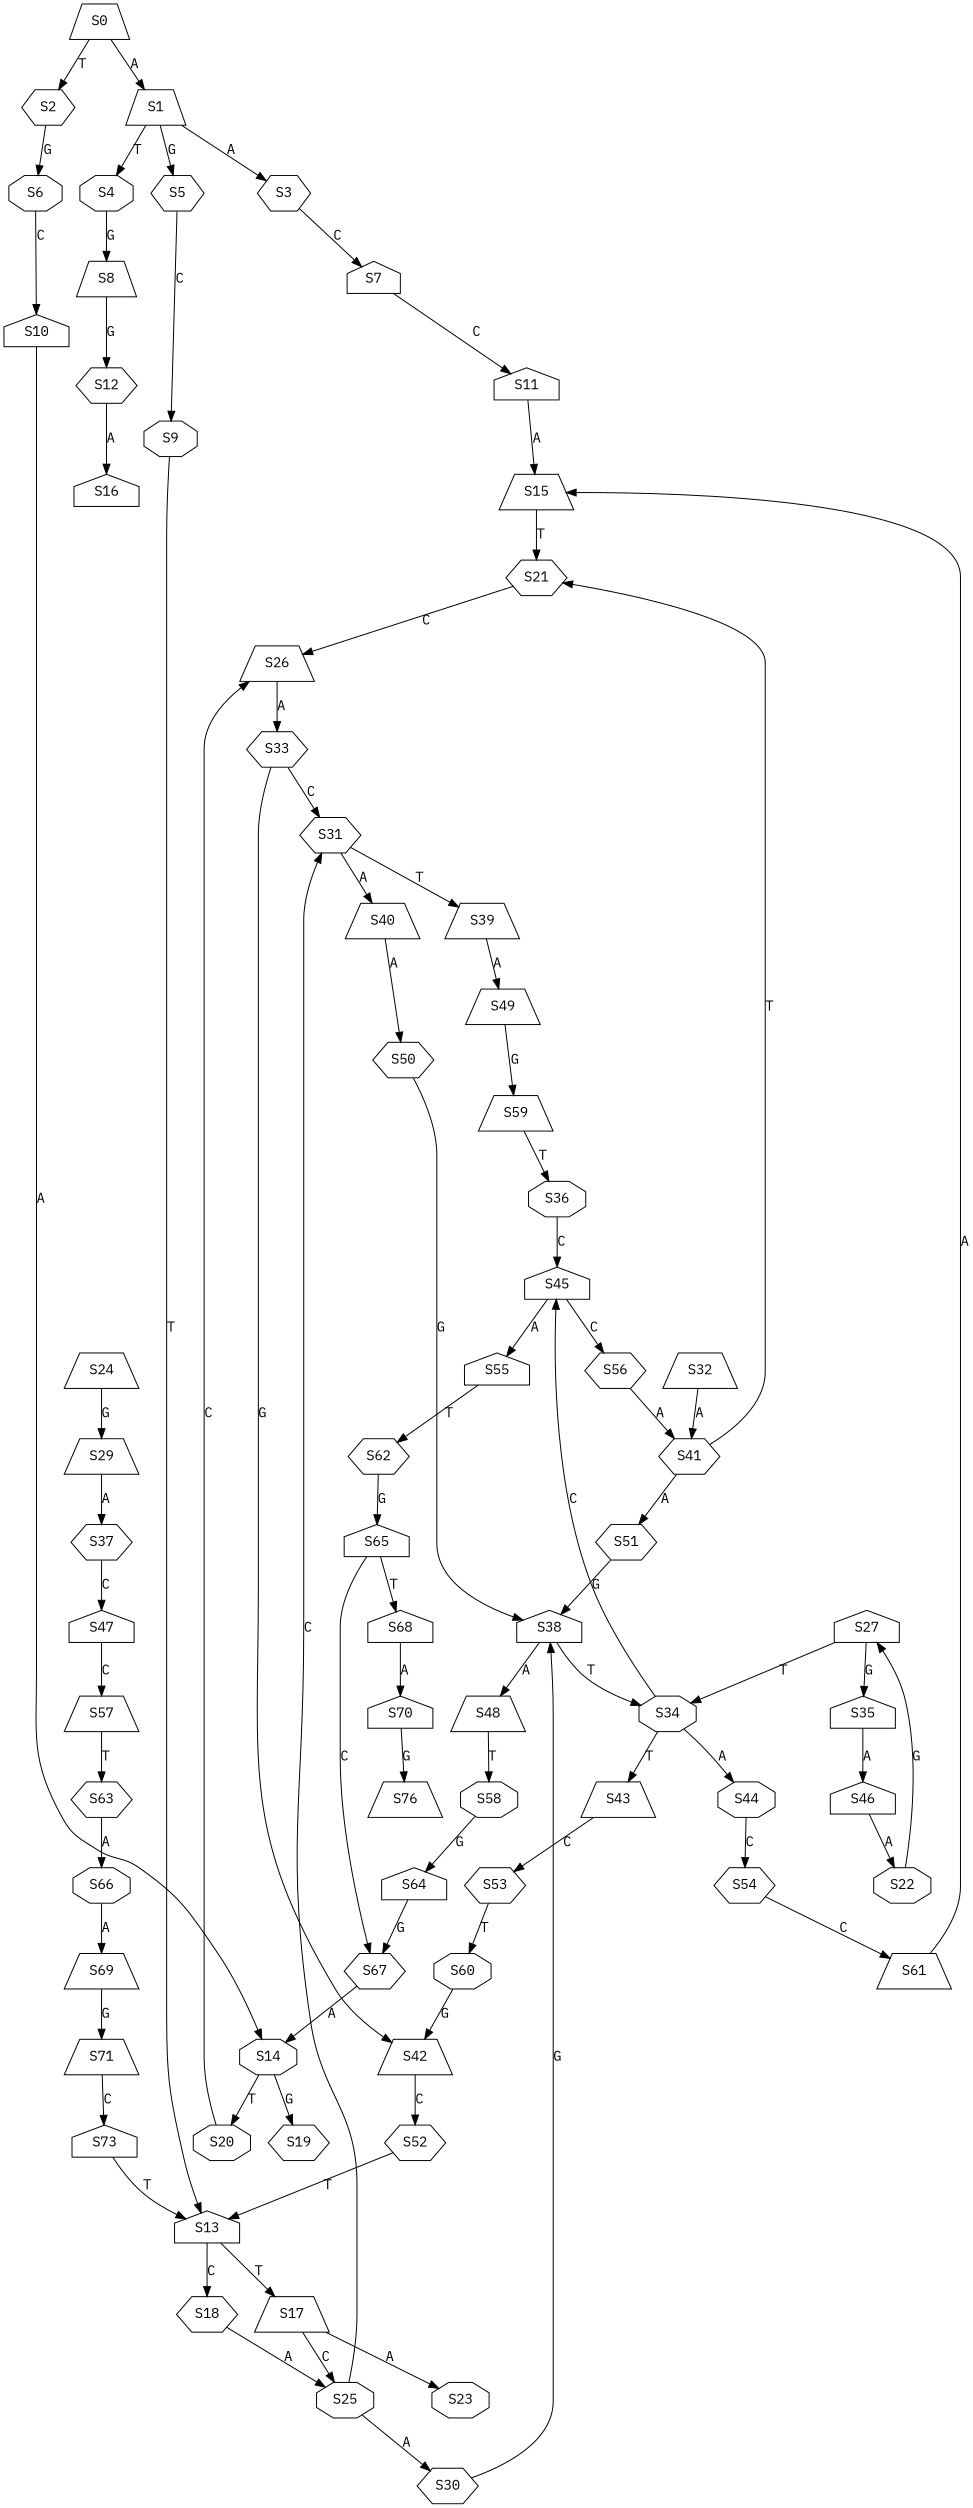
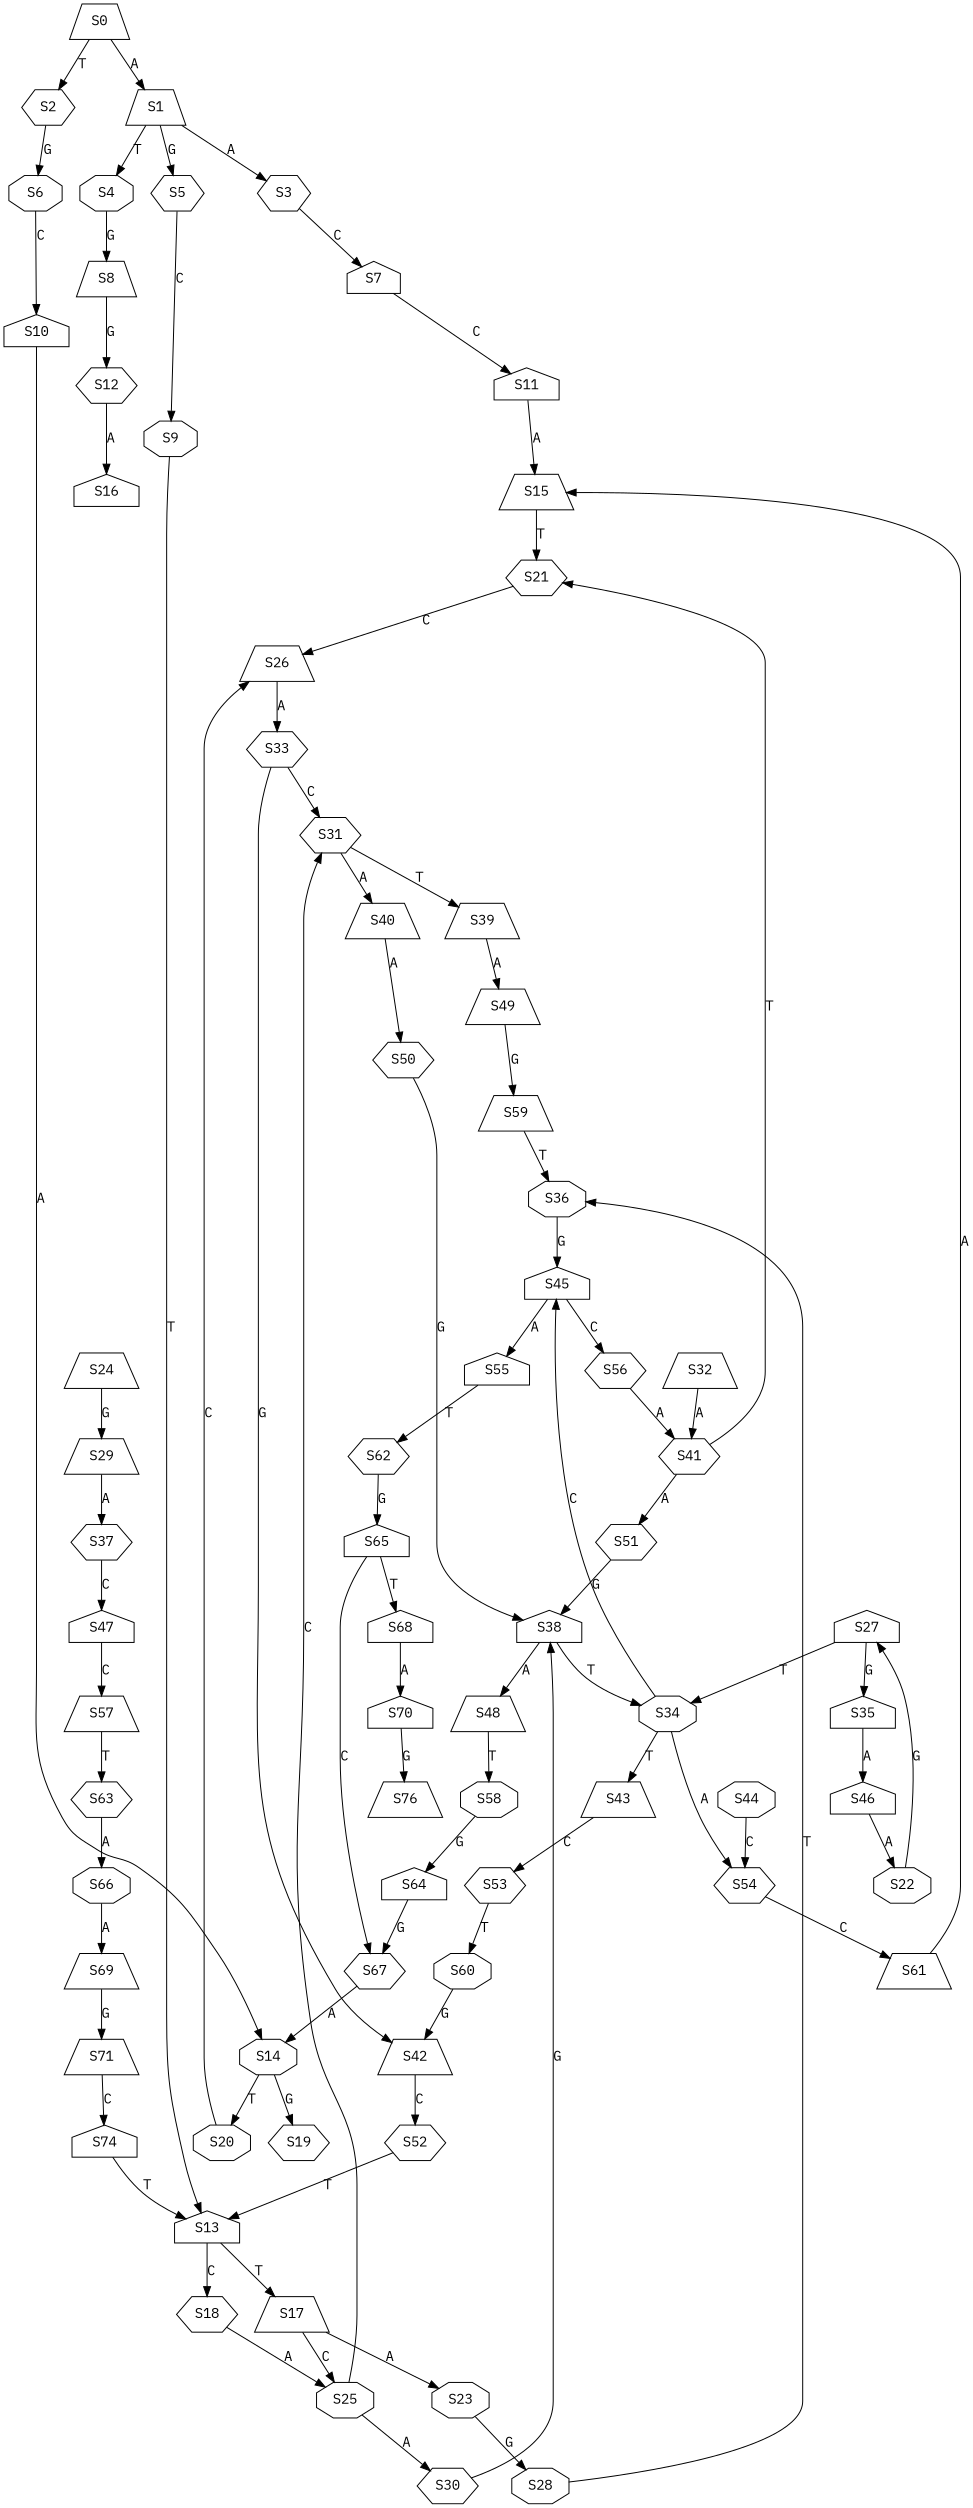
(562, 1242) -> (562, 1242)
(707, 1751) -> (692, 1798)
(105, 2143) -> (105, 2143)
none -> (540, 2486)
